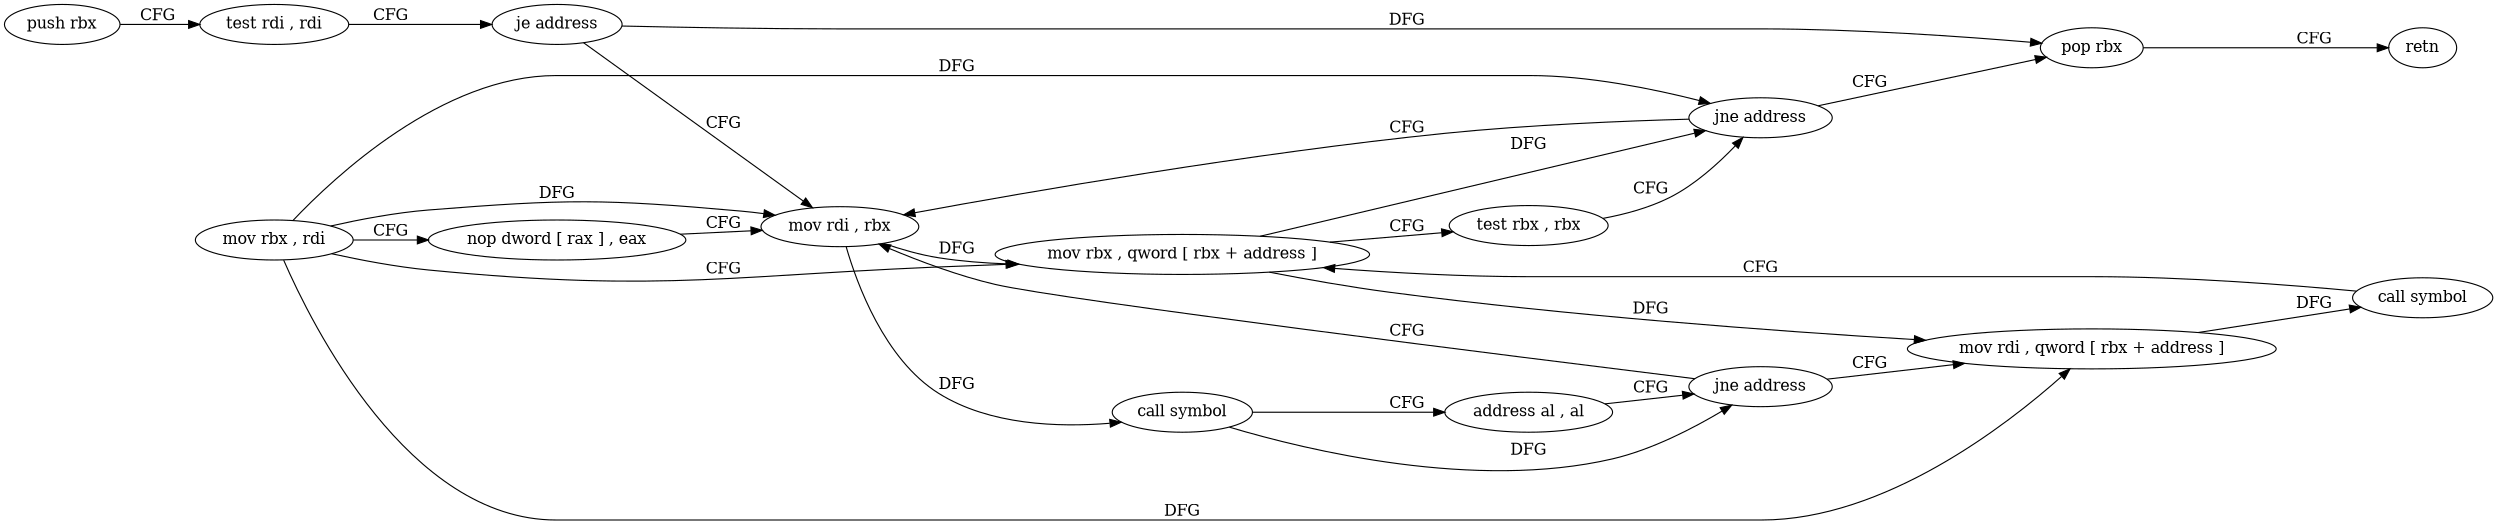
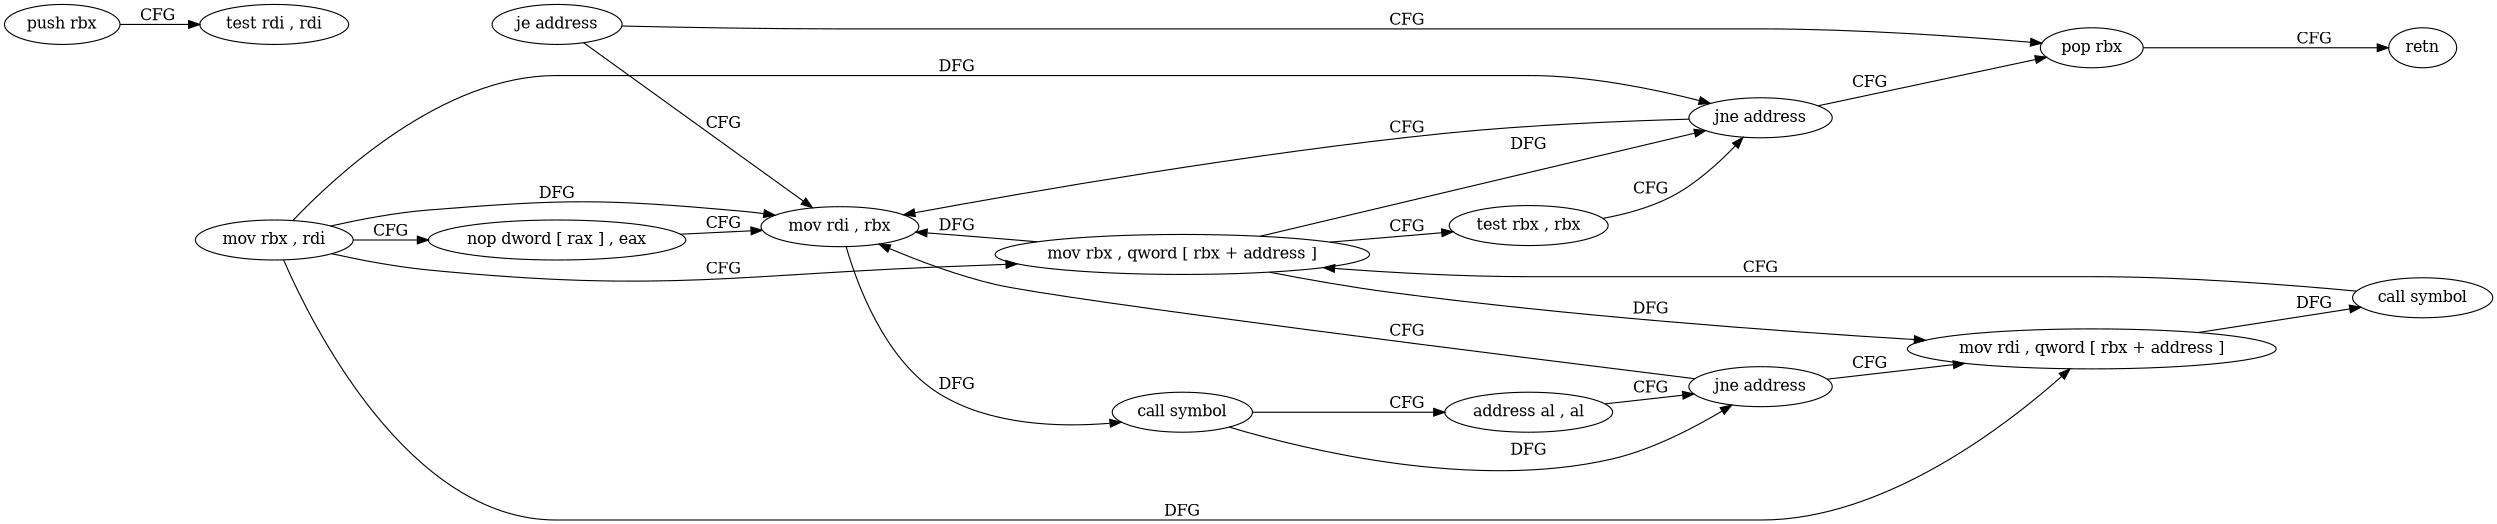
(1407, 21) -> (1407, 21)
(415, 24) -> none
(945, 259) -> (982, 237)
